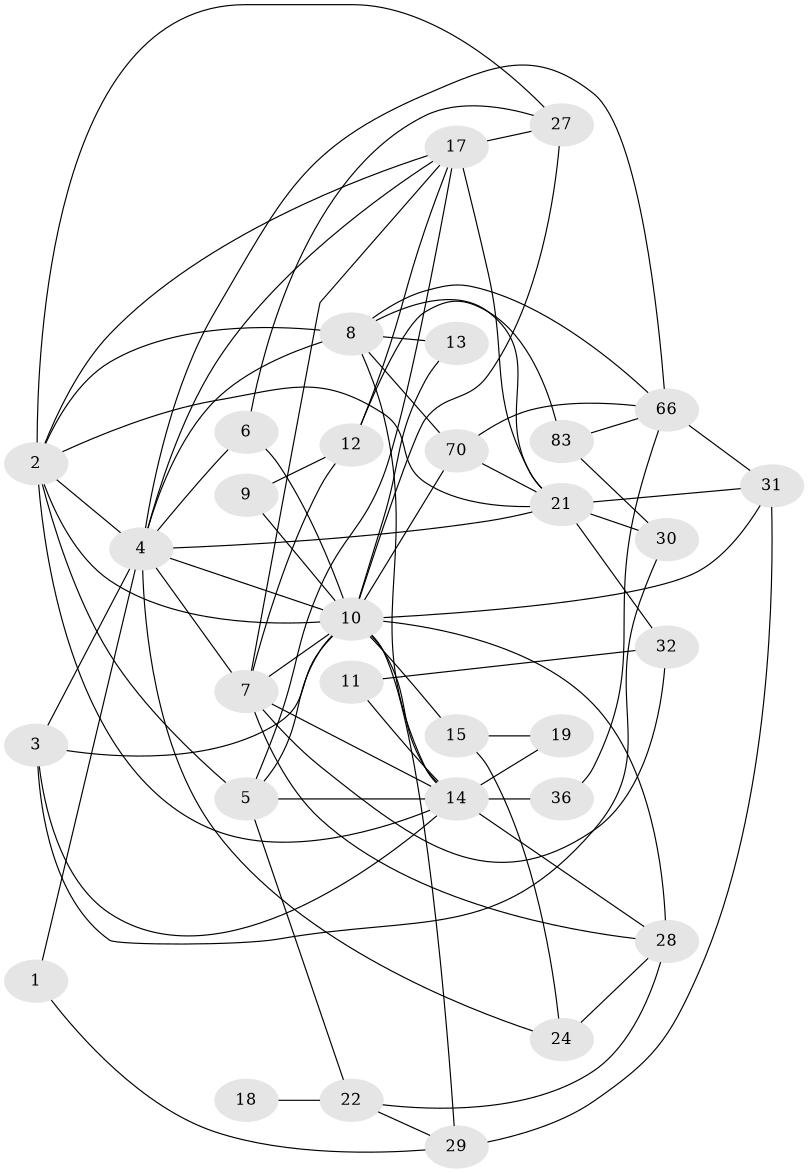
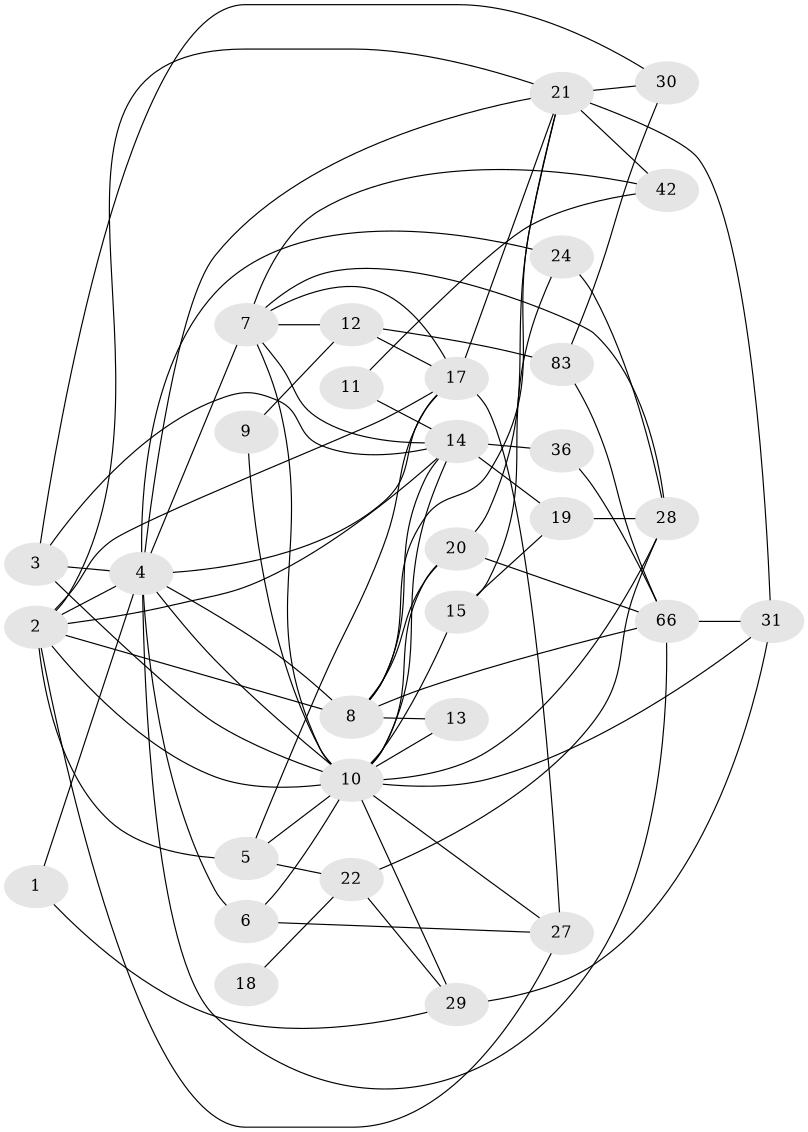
(457, 451) -> (457, 549)
(667, 647) -> (667, 190)
(348, 799) -> none
(566, 873) -> (604, 519)
